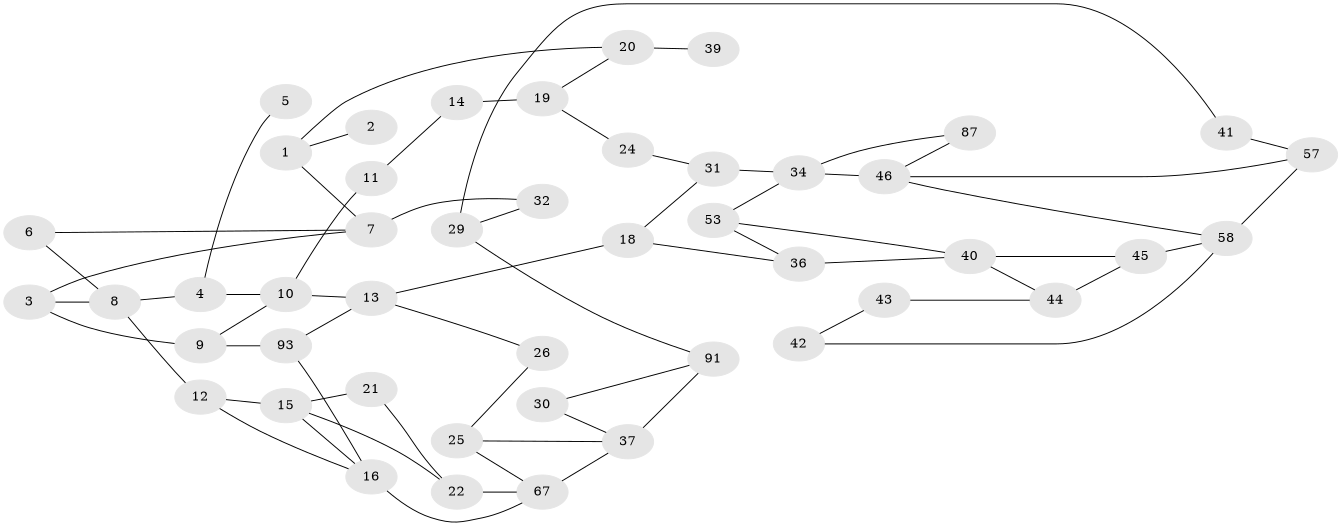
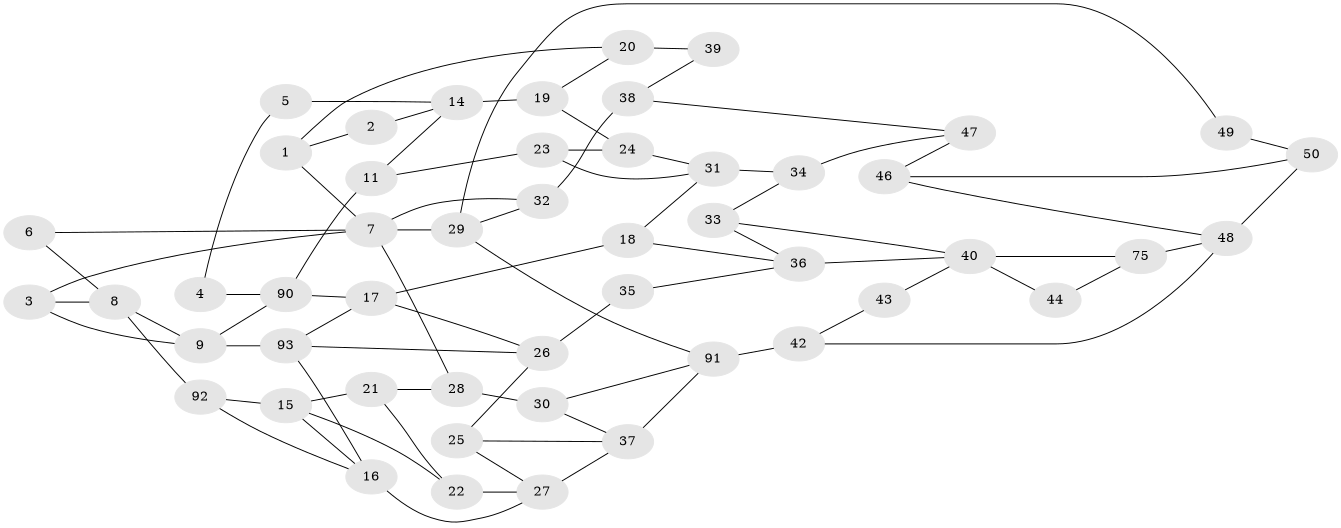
none -> (628, 99)
none -> (371, 102)
none -> (414, 115)
(970, 133) -> (970, 133)
(1226, 133) -> (1226, 133)
none -> (542, 150)
(1312, 155) -> (1312, 155)
(842, 175) -> none
(713, 220) -> (713, 220)
none -> (414, 230)
(1226, 238) -> (1226, 238)
(1141, 256) -> (1141, 256)
none -> (628, 292)
(286, 294) -> (286, 294)
(158, 298) -> (158, 324)
(371, 298) -> (371, 298)
(970, 300) -> (927, 278)
none -> (414, 350)
none -> (756, 351)
none -> (457, 390)
(200, 397) -> (200, 397)
(542, 492) -> (542, 492)
